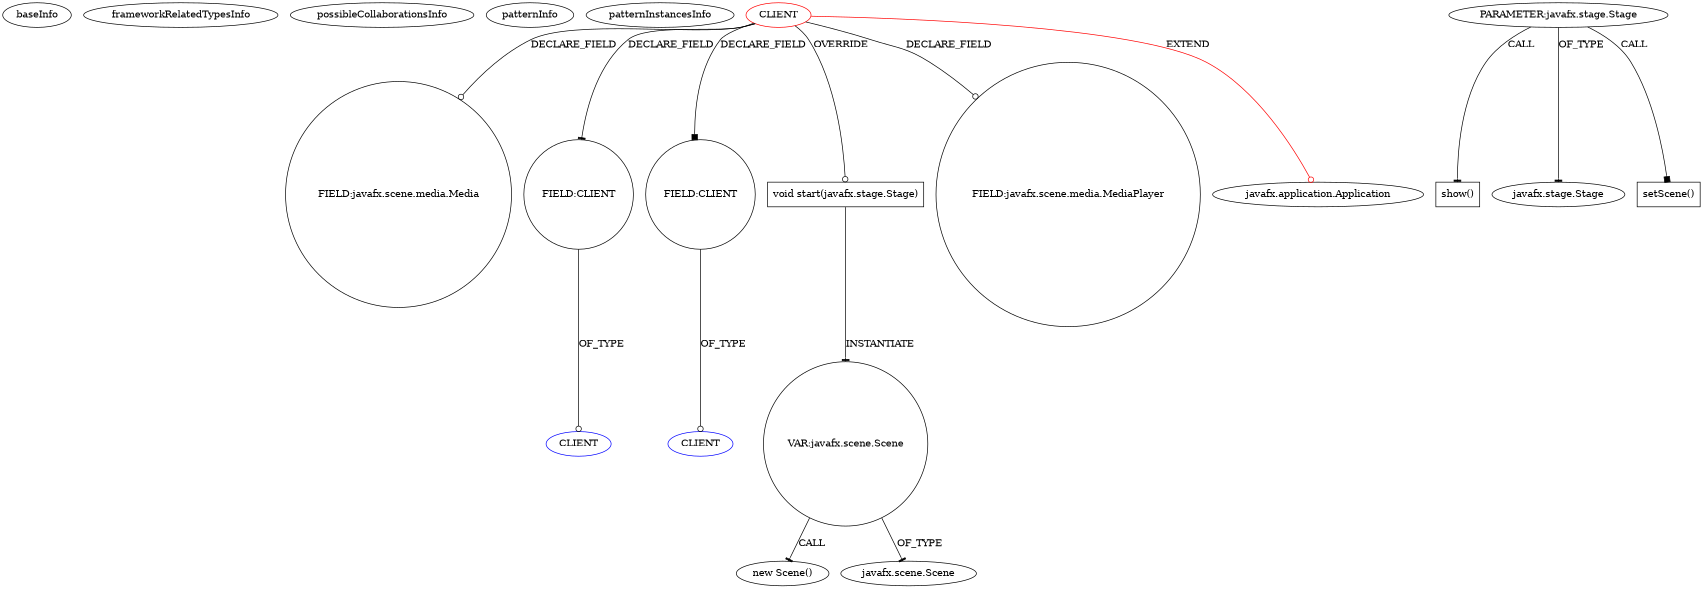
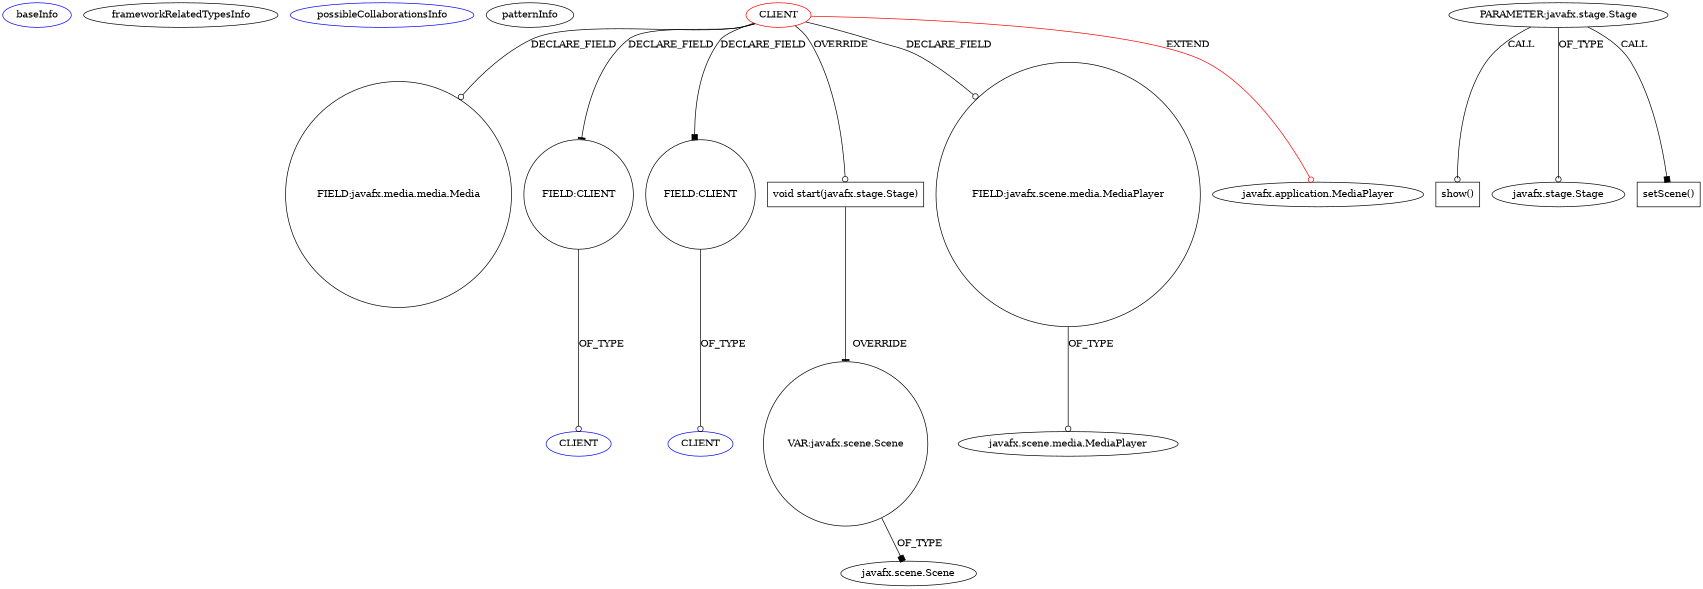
(37, 15) -> (37, 15)
(382, 15) -> (382, 15)
(660, 15) -> none
(1471, 91) -> (1471, 91)
(1558, 103) -> (1558, 103)
(399, 194) -> (399, 194)
(1318, 194) -> (1318, 194)
(880, 344) -> (880, 344)
none -> (1068, 444)
(892, 538) -> (892, 538)
(783, 573) -> none
